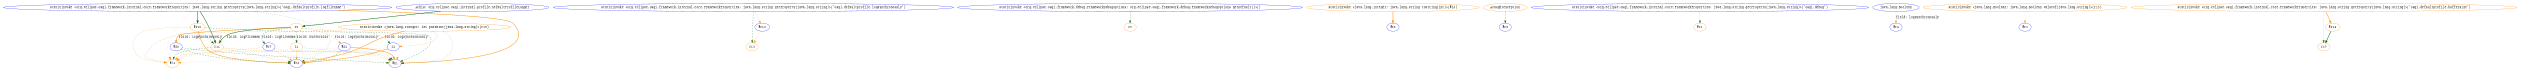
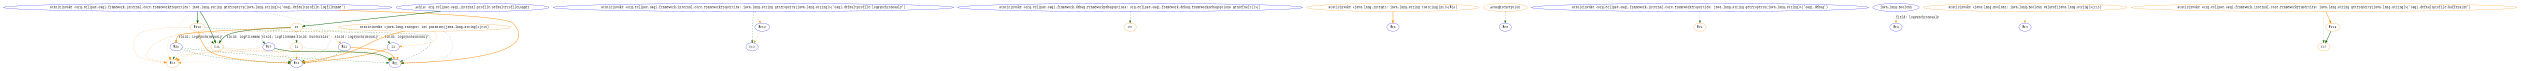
(752, 47) -> (752, 47)
(184, 52) -> (184, 52)
(332, 52) -> (332, 52)
